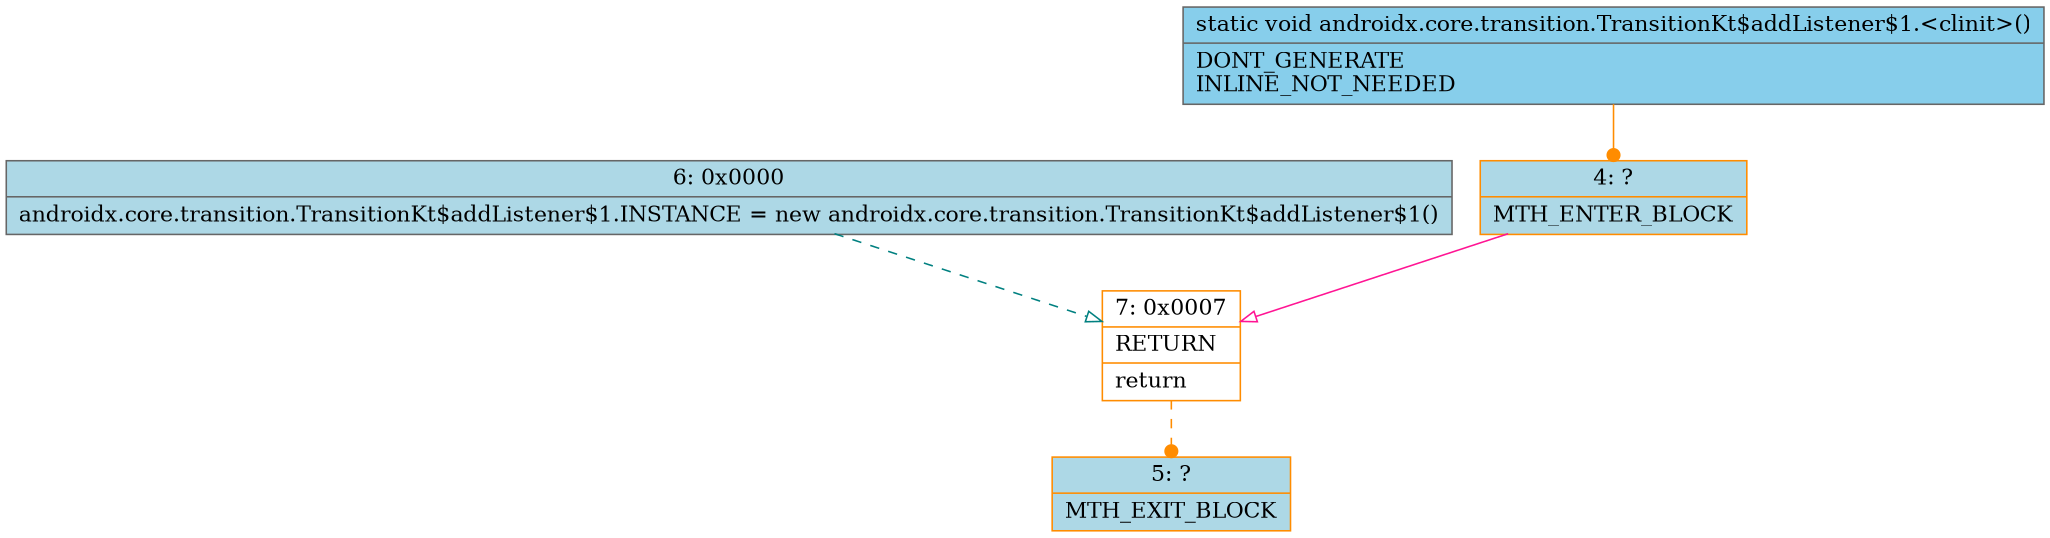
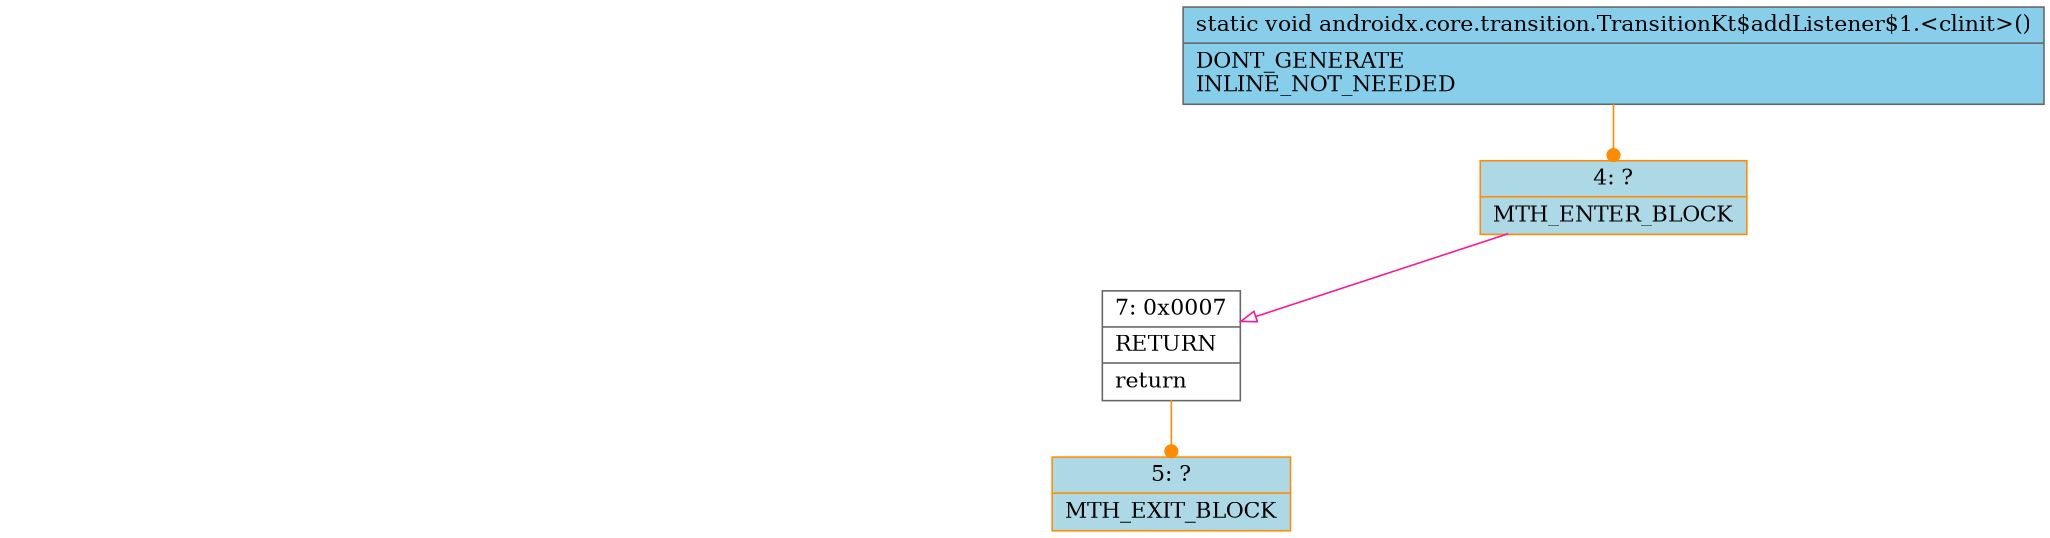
(729, 198) -> none
(1171, 346) -> (1171, 346)
(1171, 422) -> (1171, 422)
